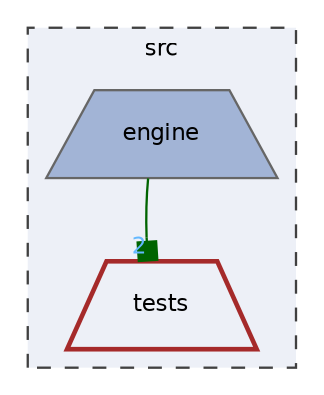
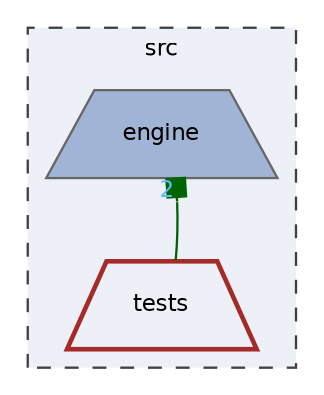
(146, 208) -> (177, 231)
